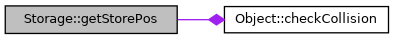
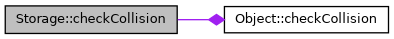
(91, 20) -> (91, 20)
